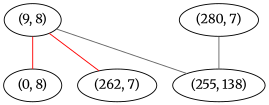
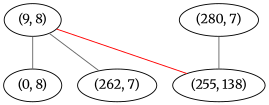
(122, 51) -> (122, 51)
(74, 52) -> (74, 52)
(33, 53) -> (33, 53)
